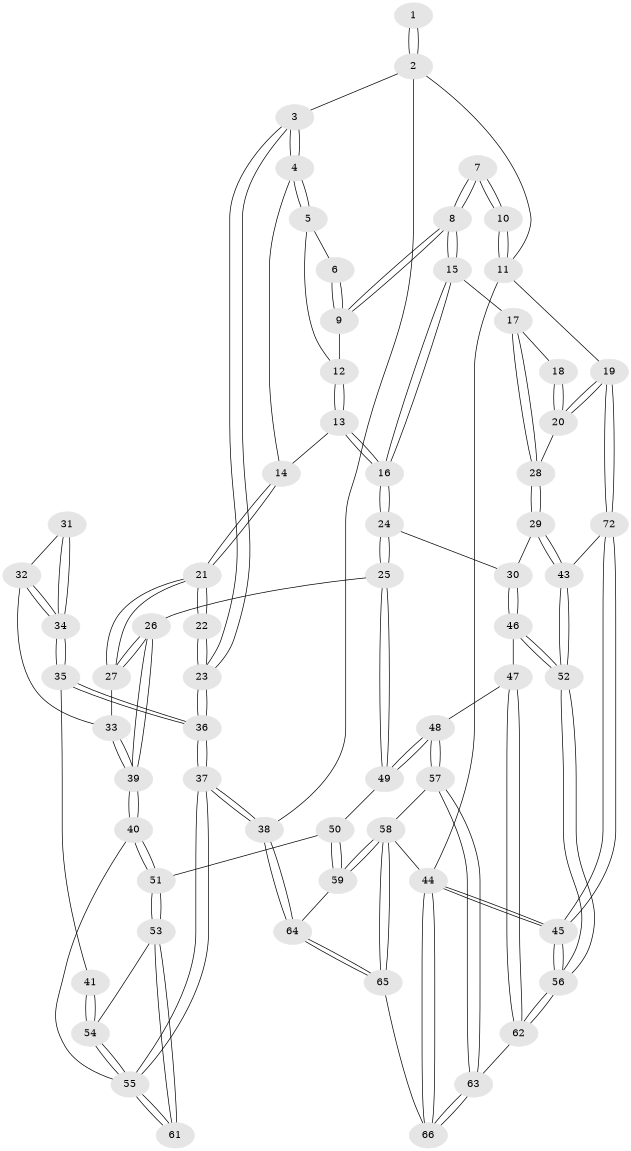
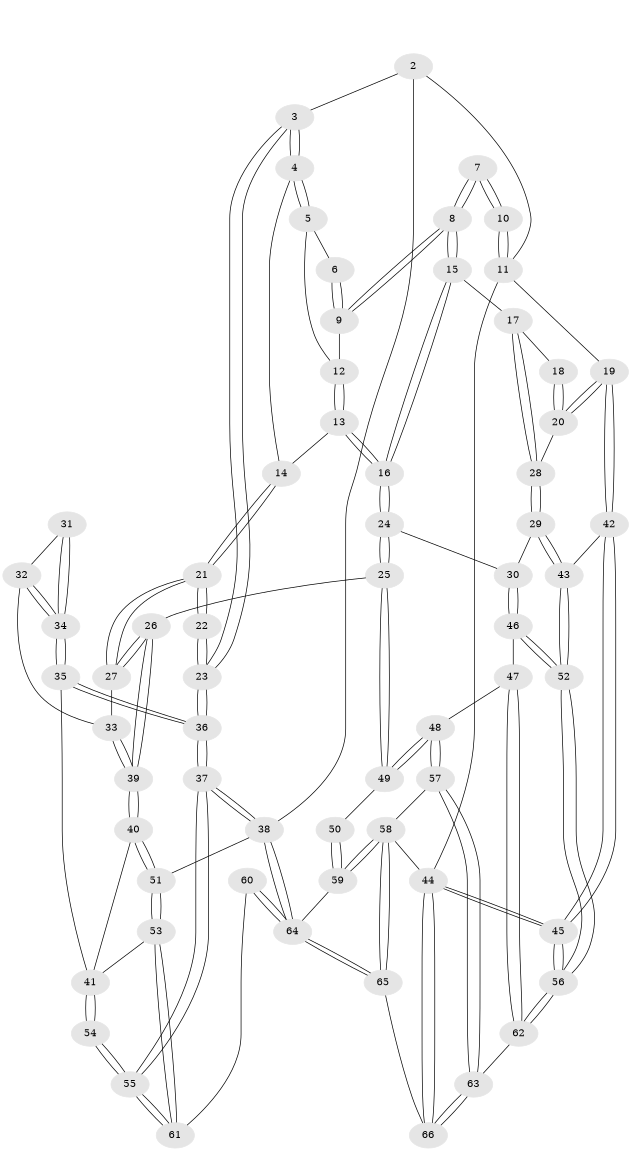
(414, 16) -> none
(609, 525) -> (609, 525)
(246, 855) -> (214, 854)
none -> (247, 881)
(66, 968) -> (112, 906)
(124, 983) -> (123, 957)
